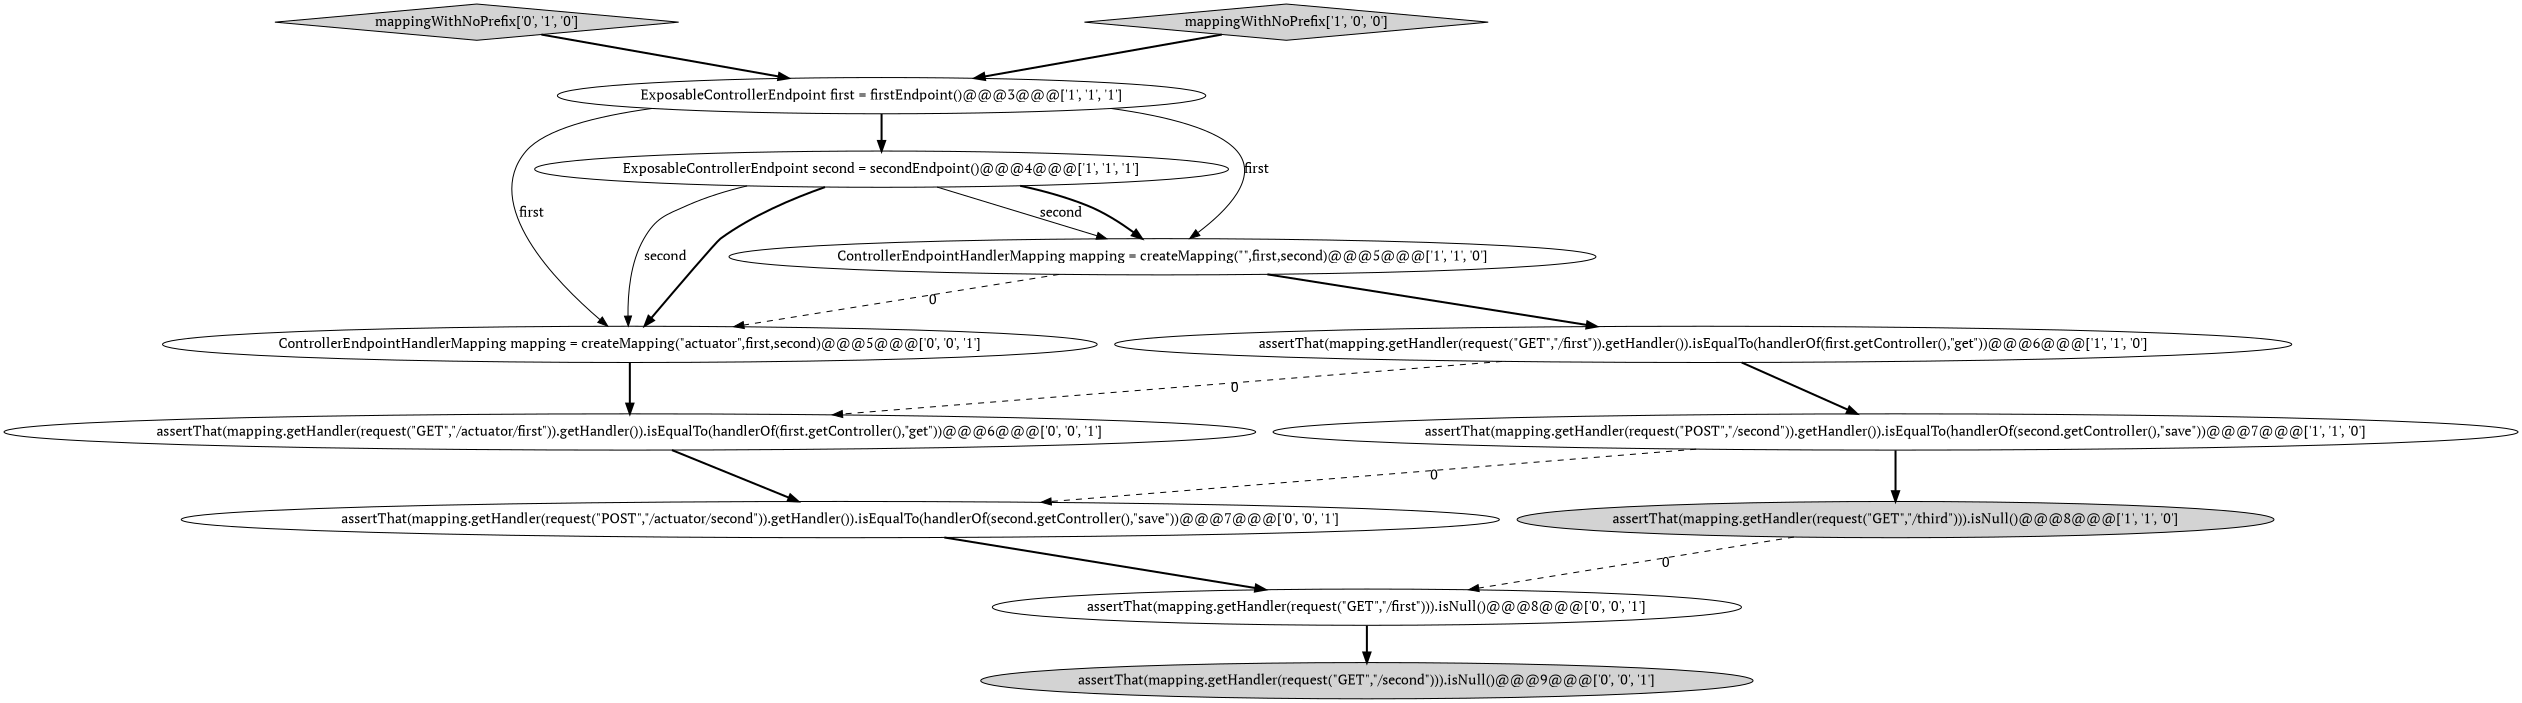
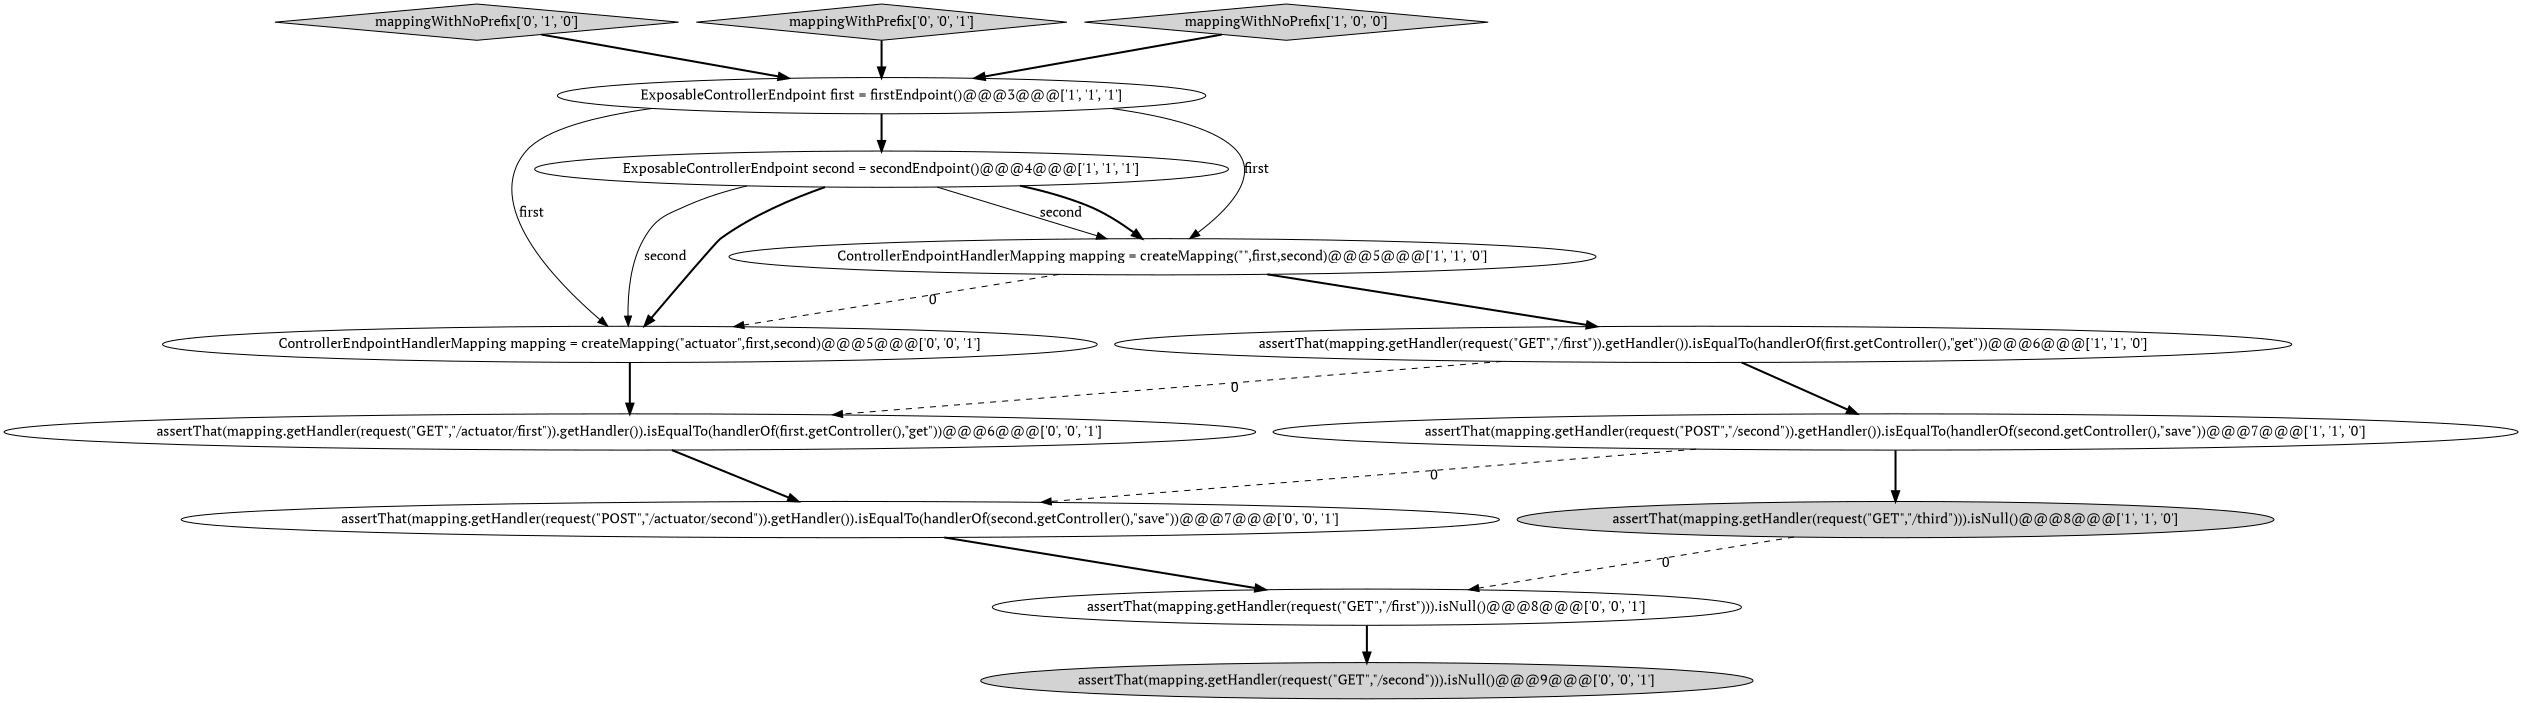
none -> (882, 22)
